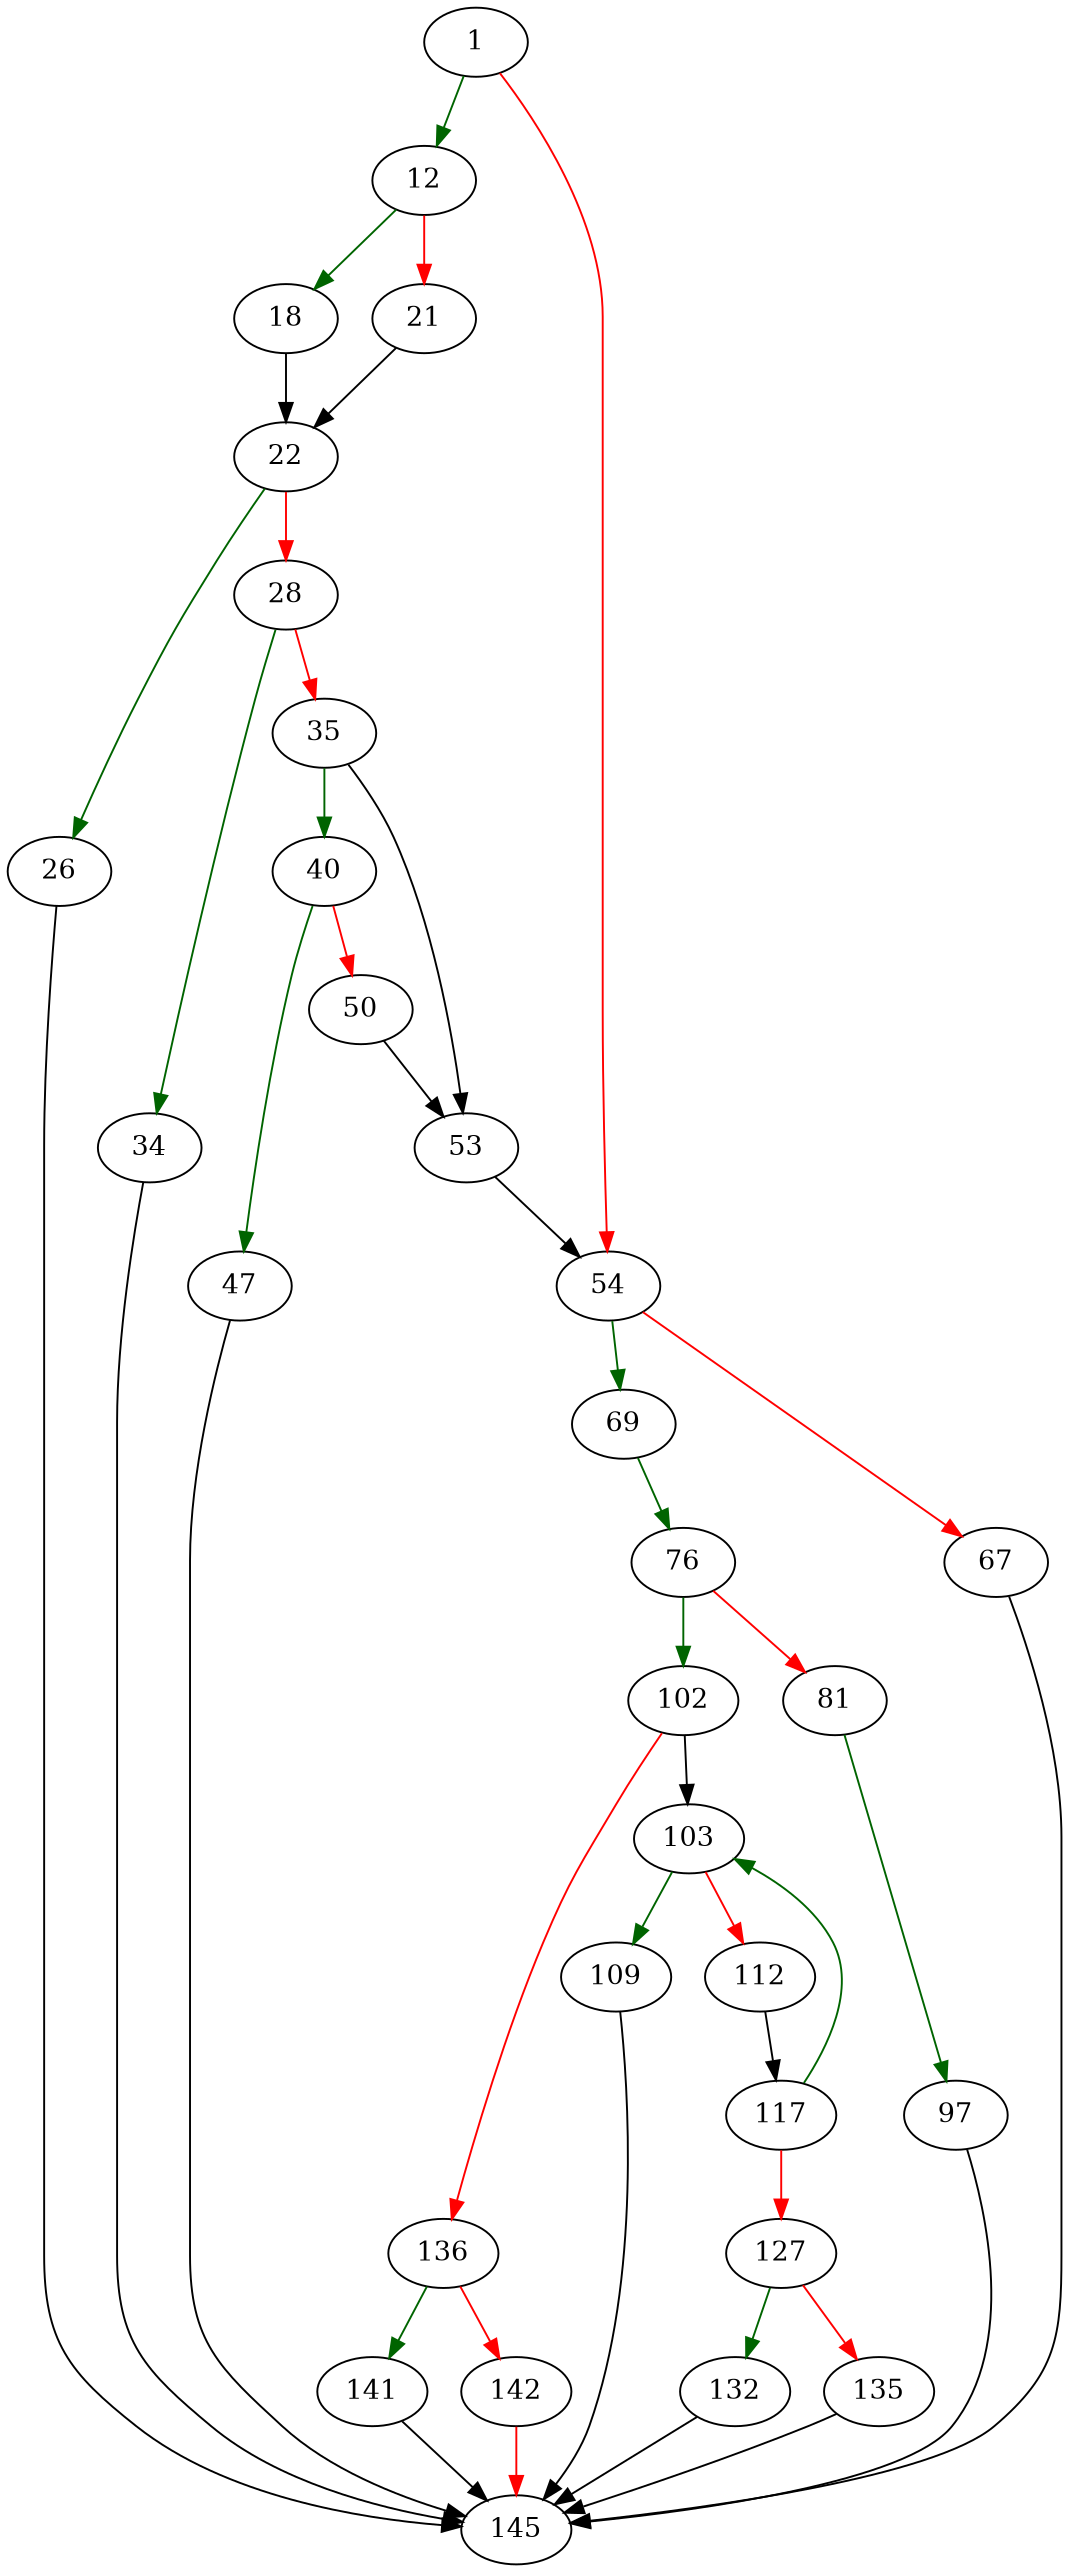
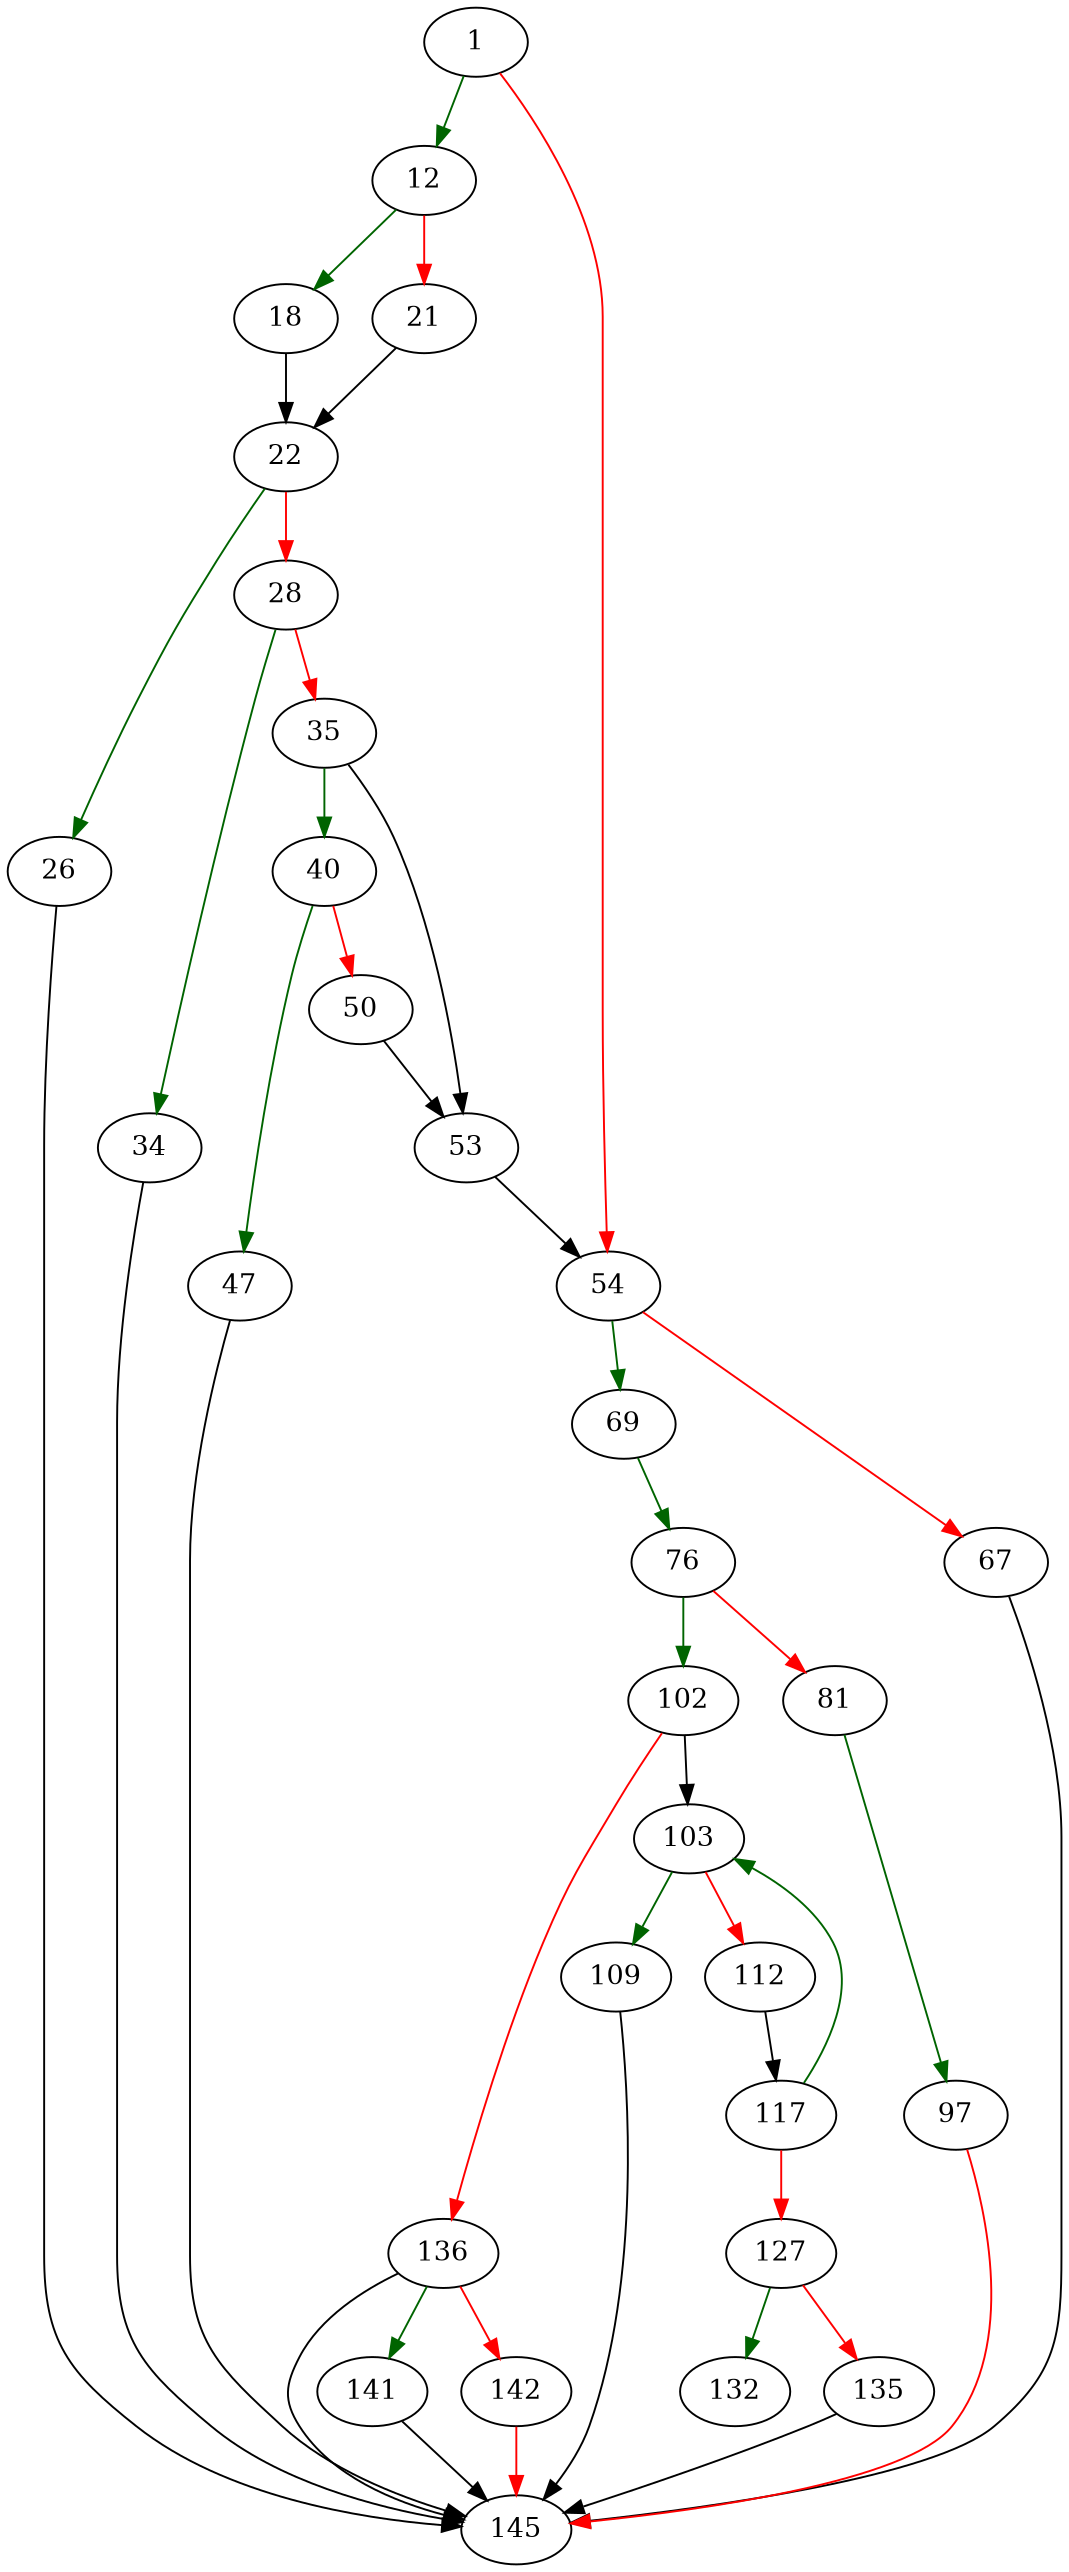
(929, 2445) -> (929, 2445)
(634, 2456) -> (292, 2413)
